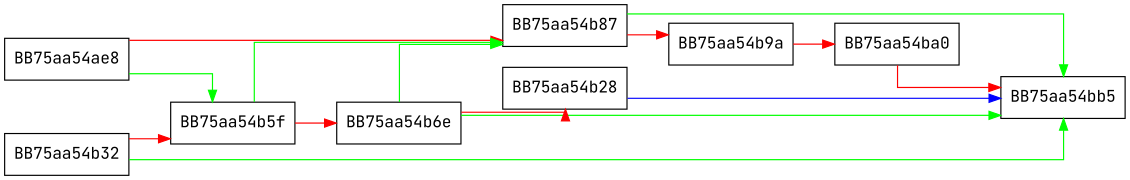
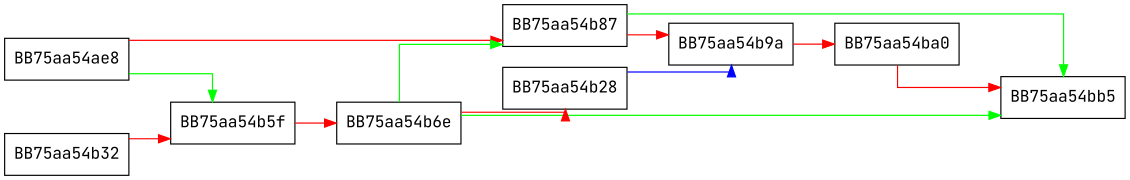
(343, 42) -> none
(808, 98) -> (680, 72)
(611, 160) -> none
